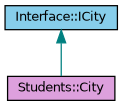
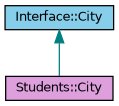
(61, 18) -> (59, 18)
